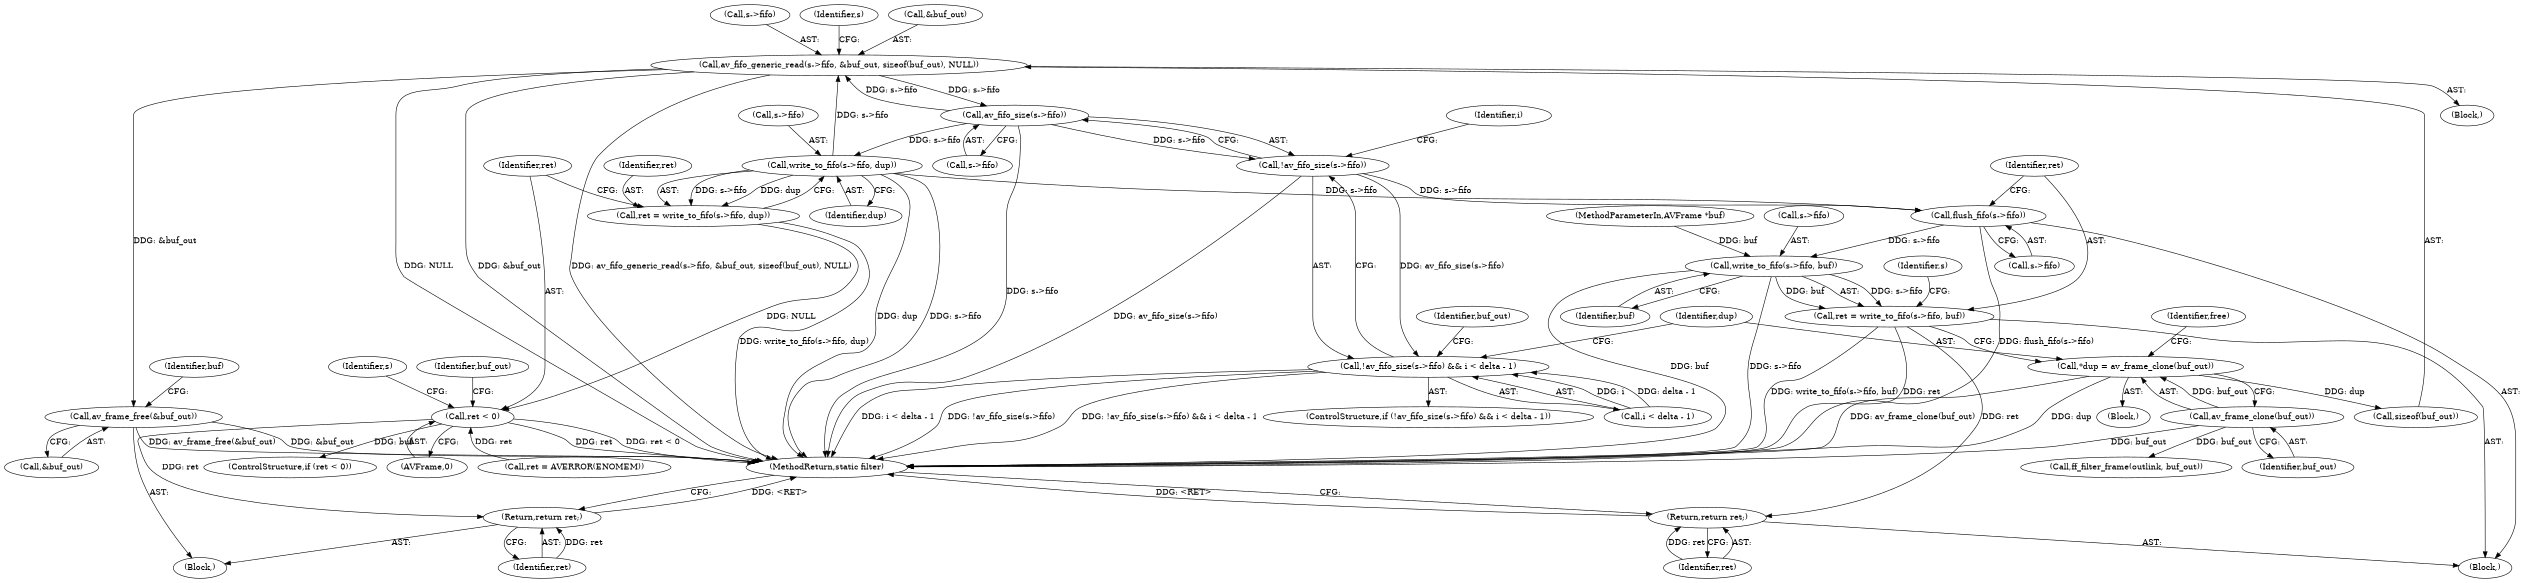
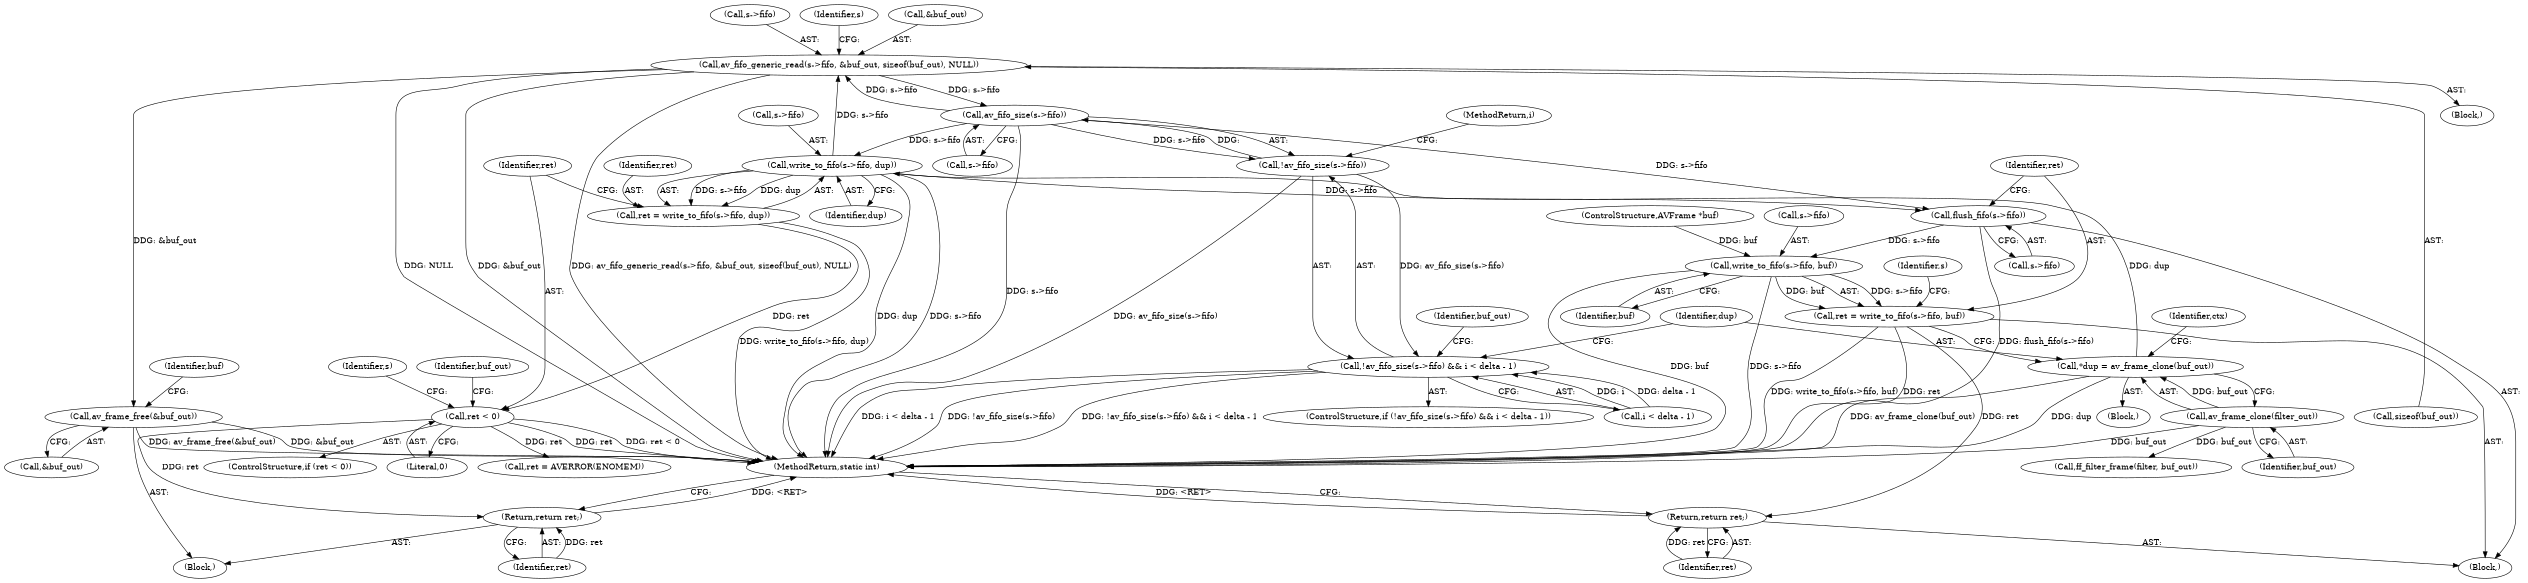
(1499, 116) -> (1499, 116)
(1230, 141) -> (1230, 141)
(825, 191) -> (825, 191)
(1637, 205) -> (1503, 158)
(1650, 216) -> (1650, 216)
(1367, 266) -> (1367, 266)
(791, 317) -> (791, 317)
(2199, 317) -> (2199, 317)
(2287, 389) -> (1774, 198)
(1510, 392) -> (1510, 392)
(2252, 417) -> (2252, 417)
(394, 442) -> (394, 442)
(482, 452) -> (517, 441)
(427, 467) -> (427, 467)
(827, 467) -> (827, 467)
(2126, 467) -> (2126, 467)
